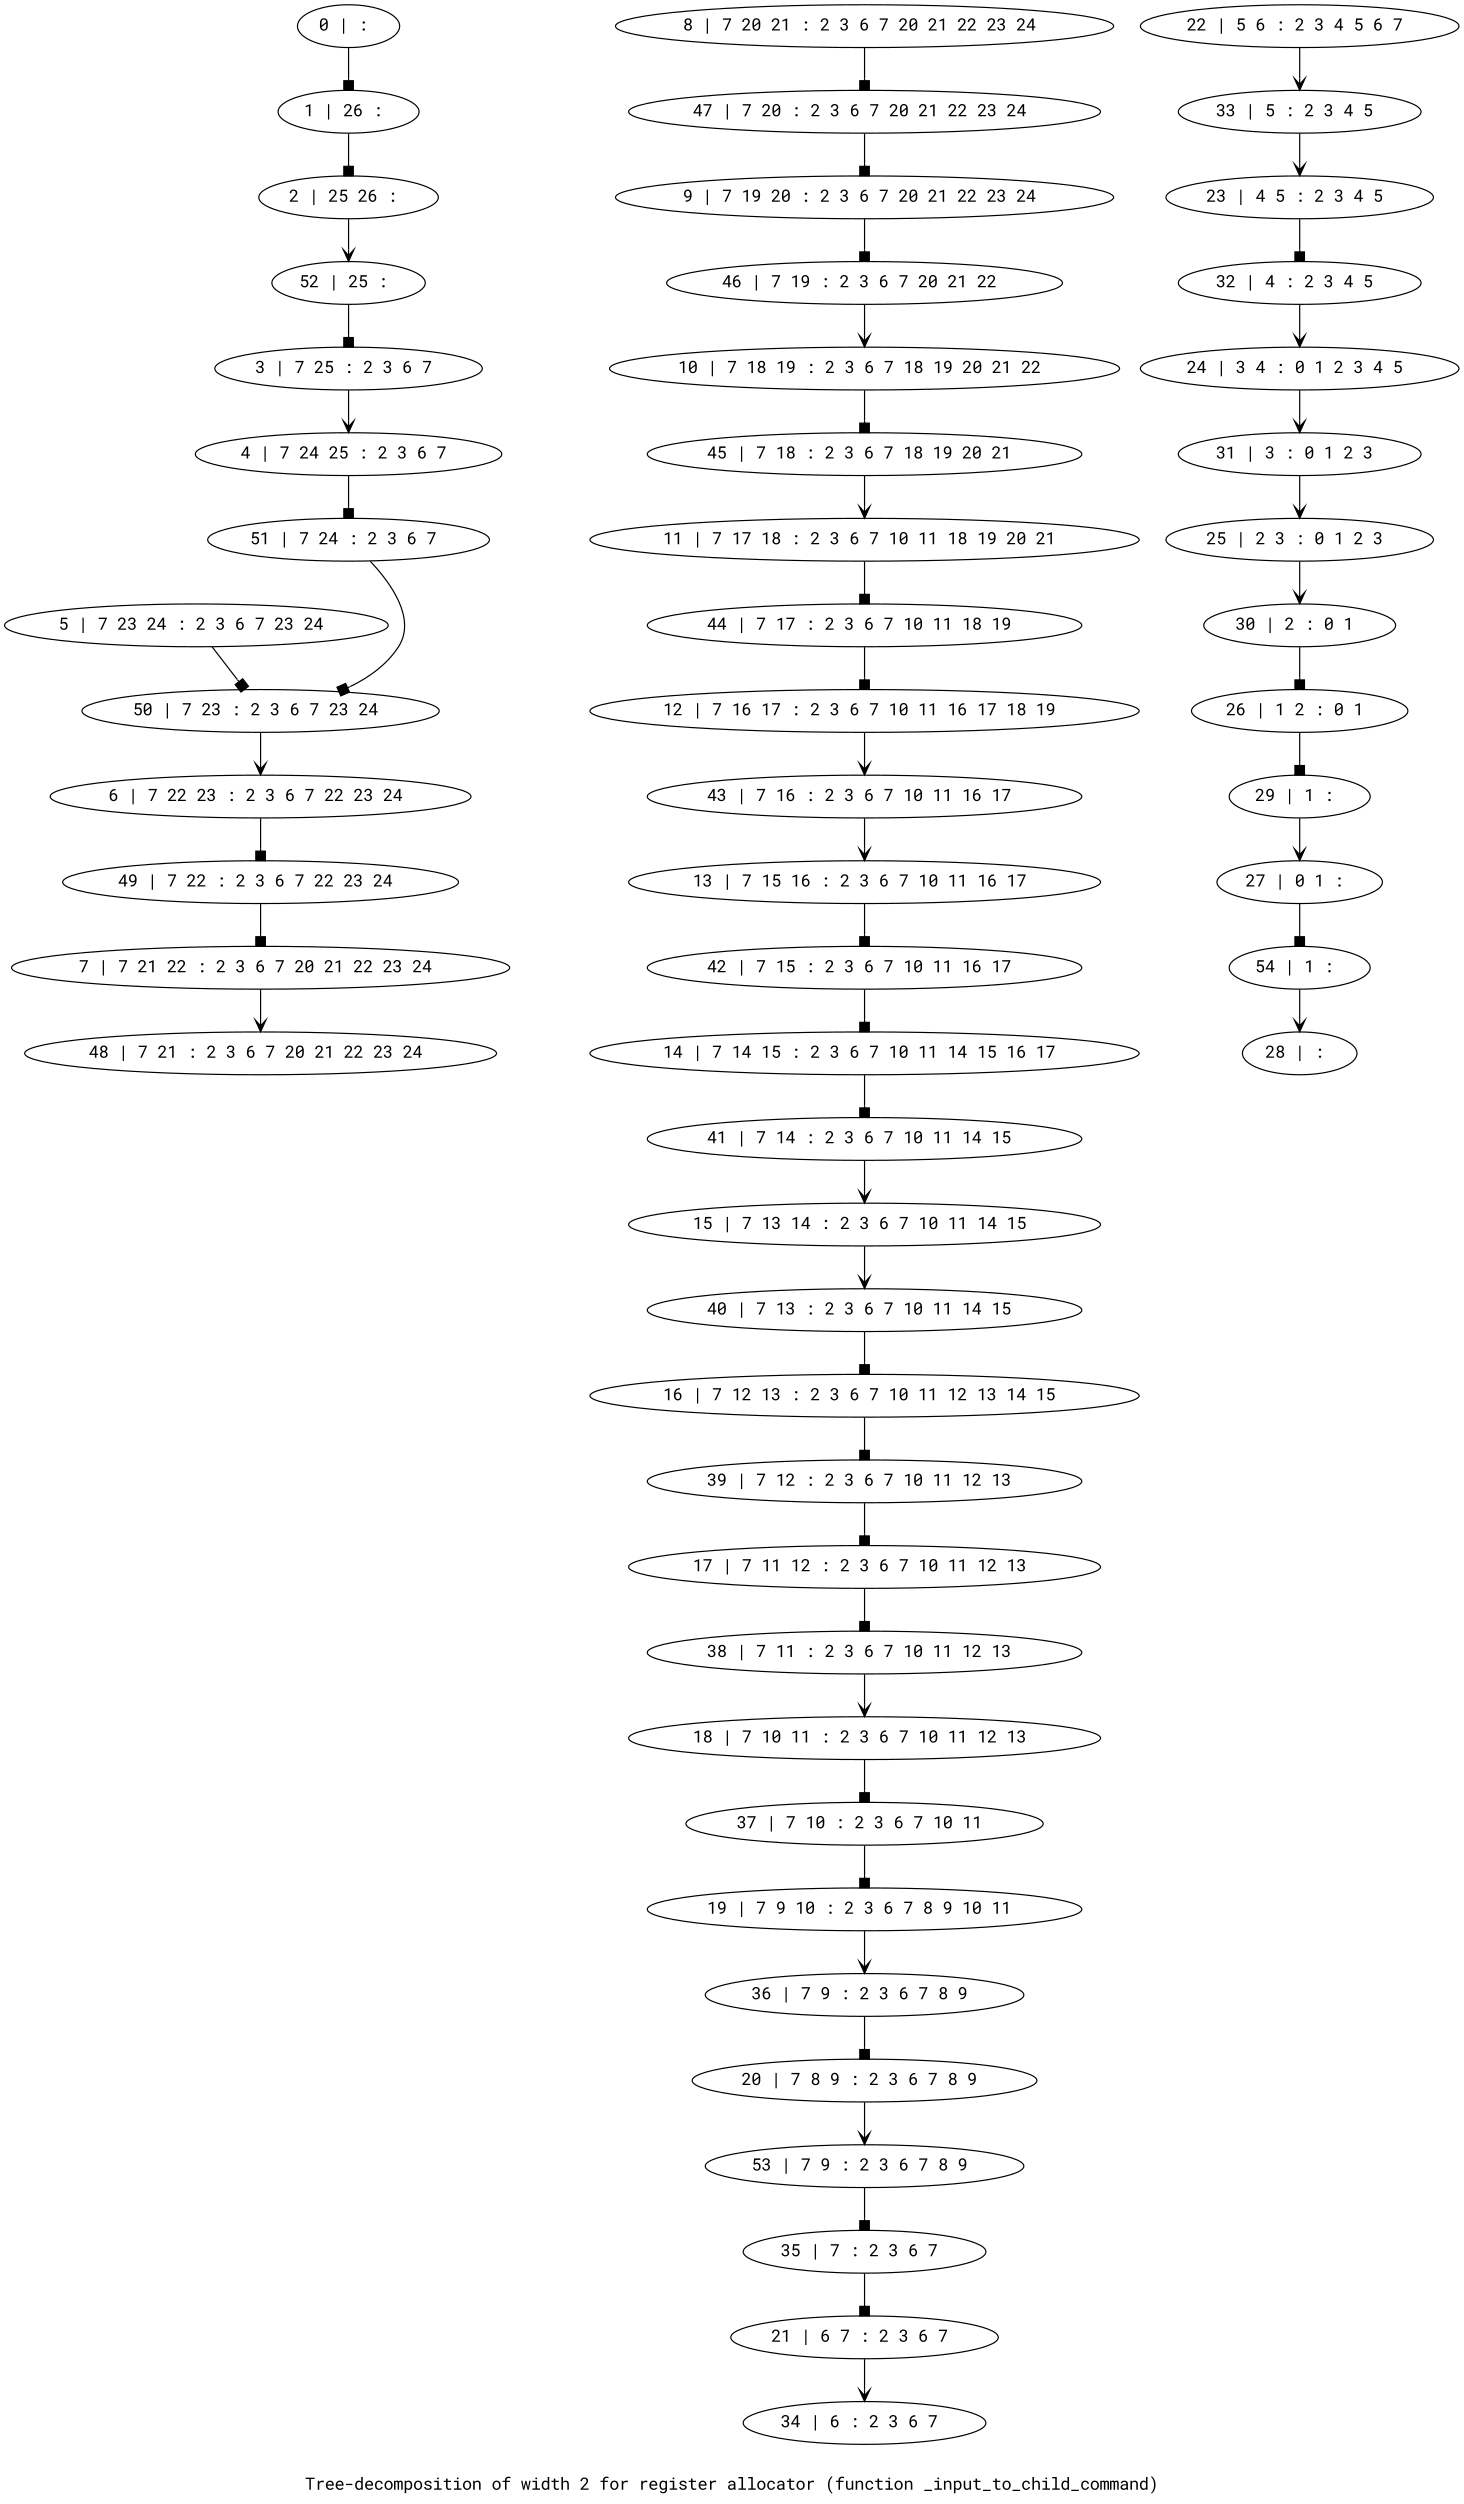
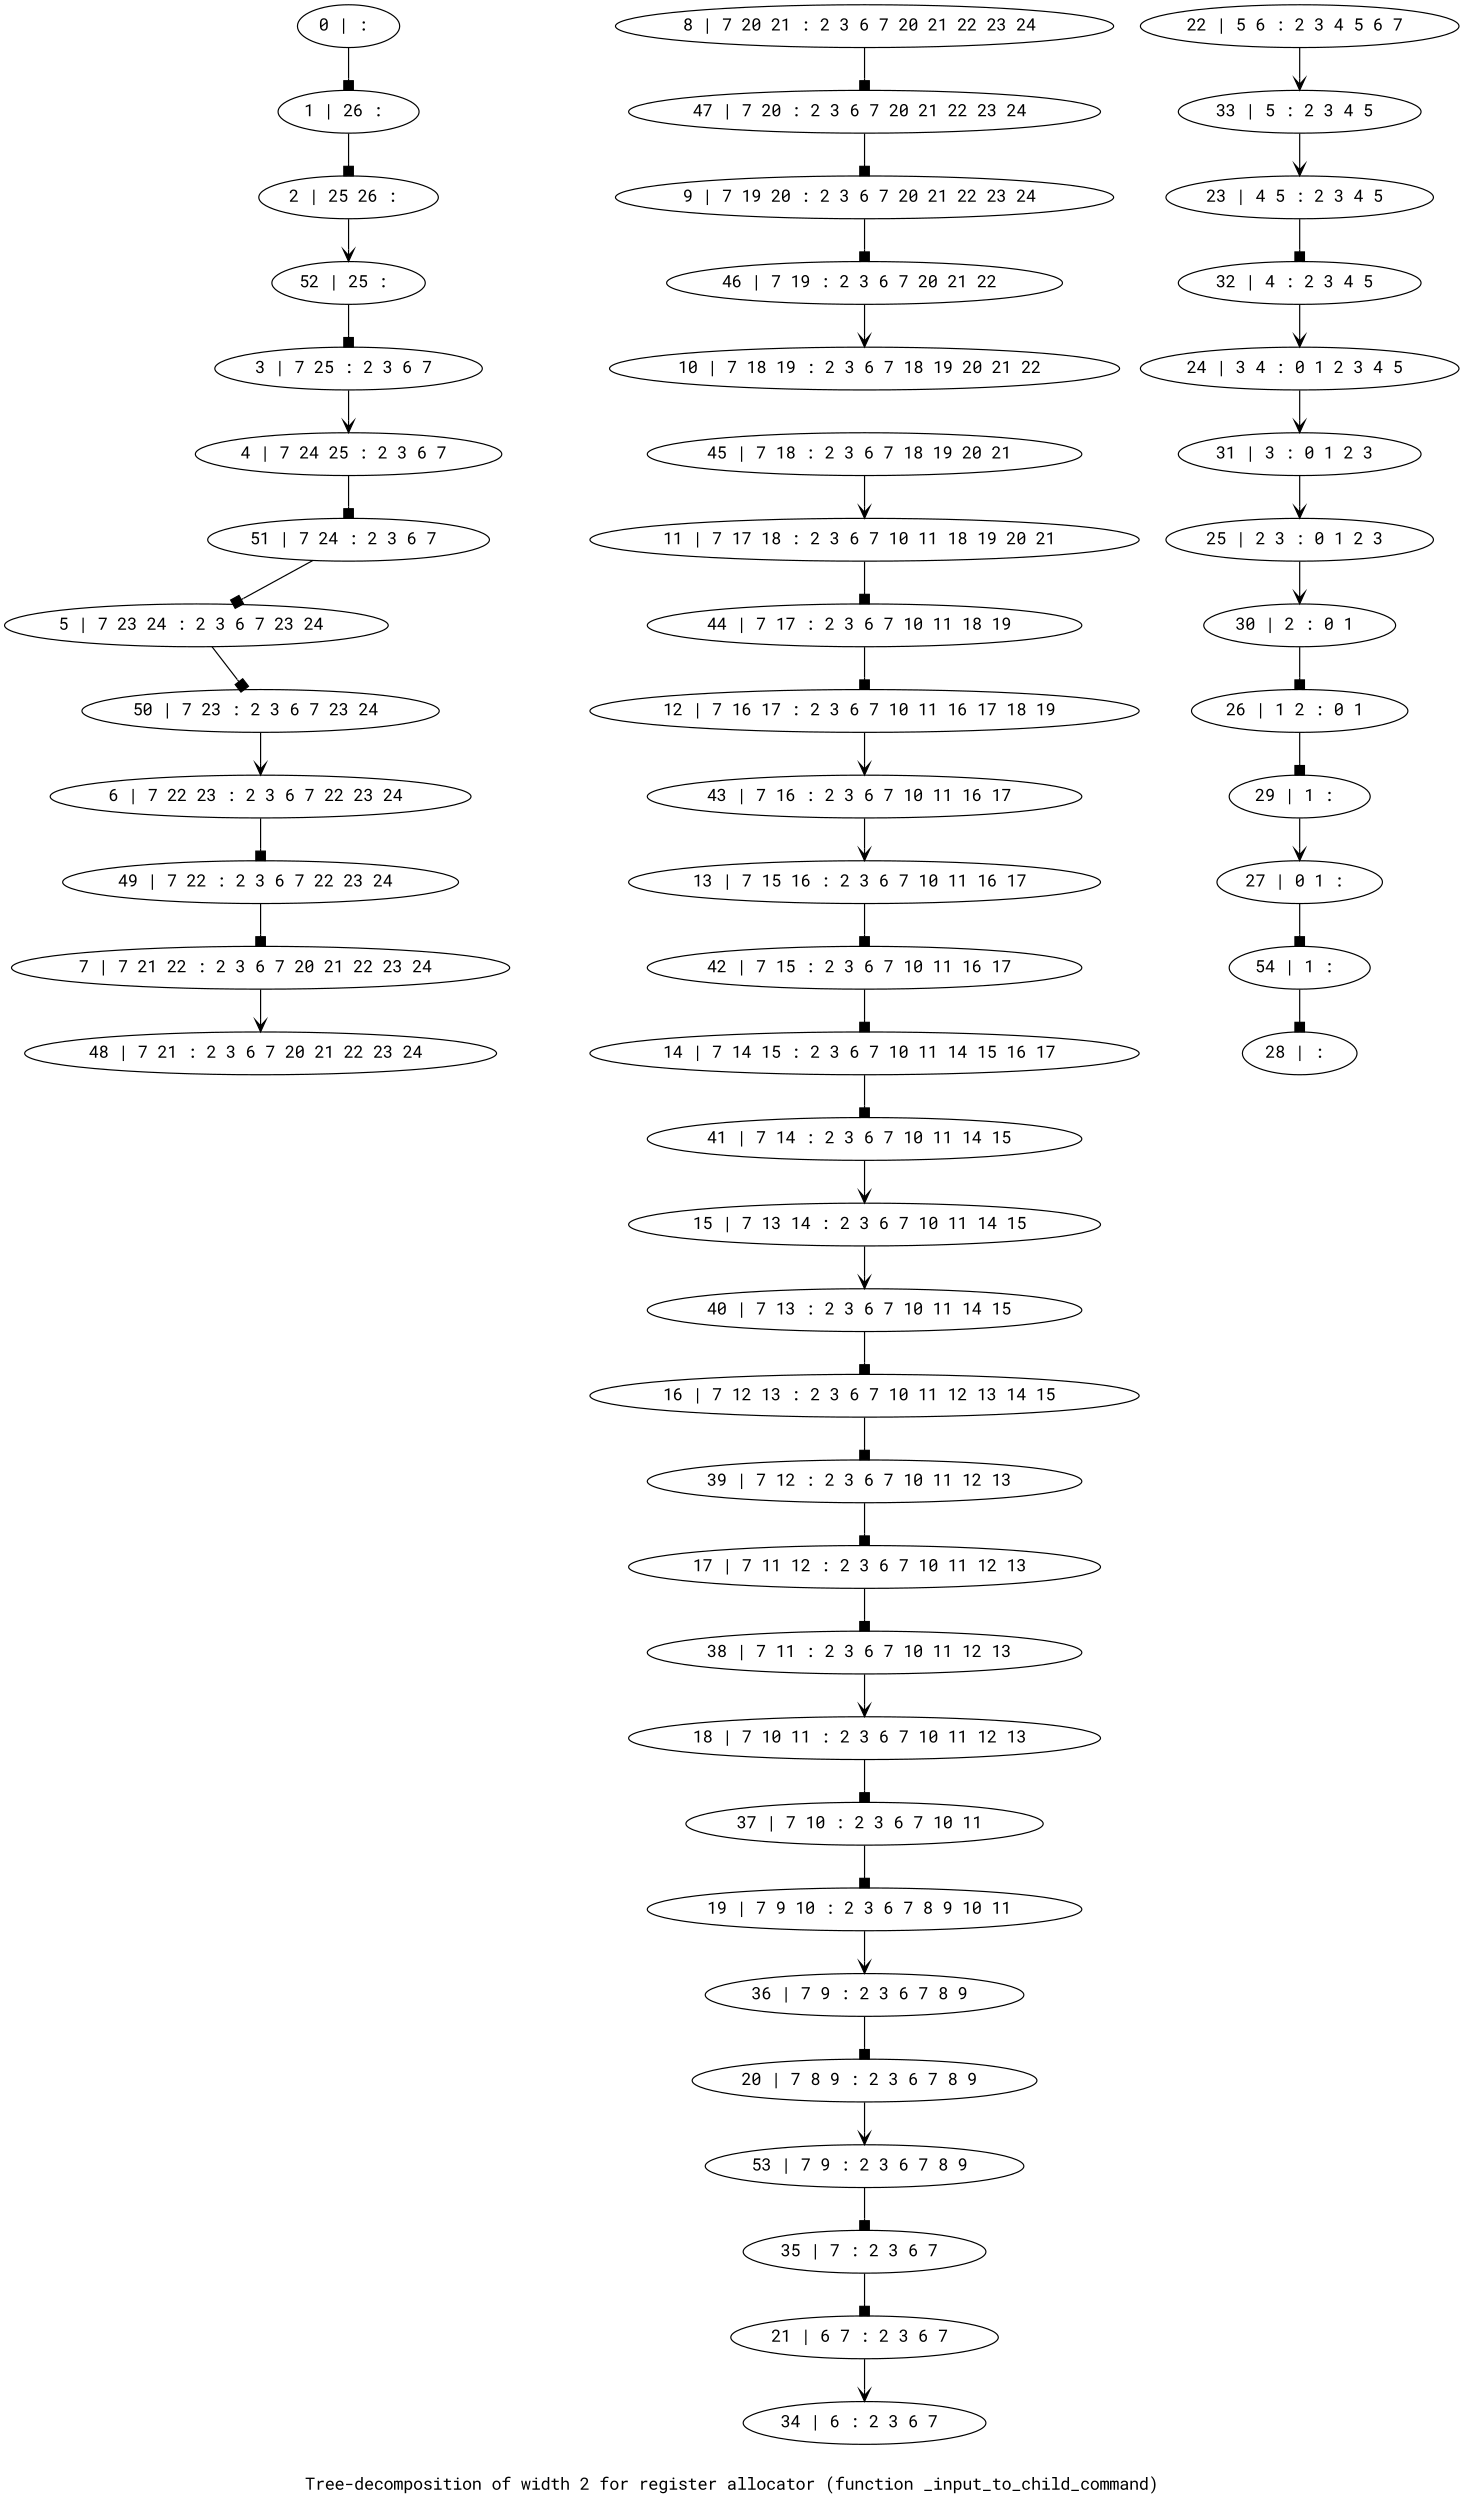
(865, 406) -> none
(404, 631) -> (278, 579)
(1300, 1005) -> (1300, 1005)
